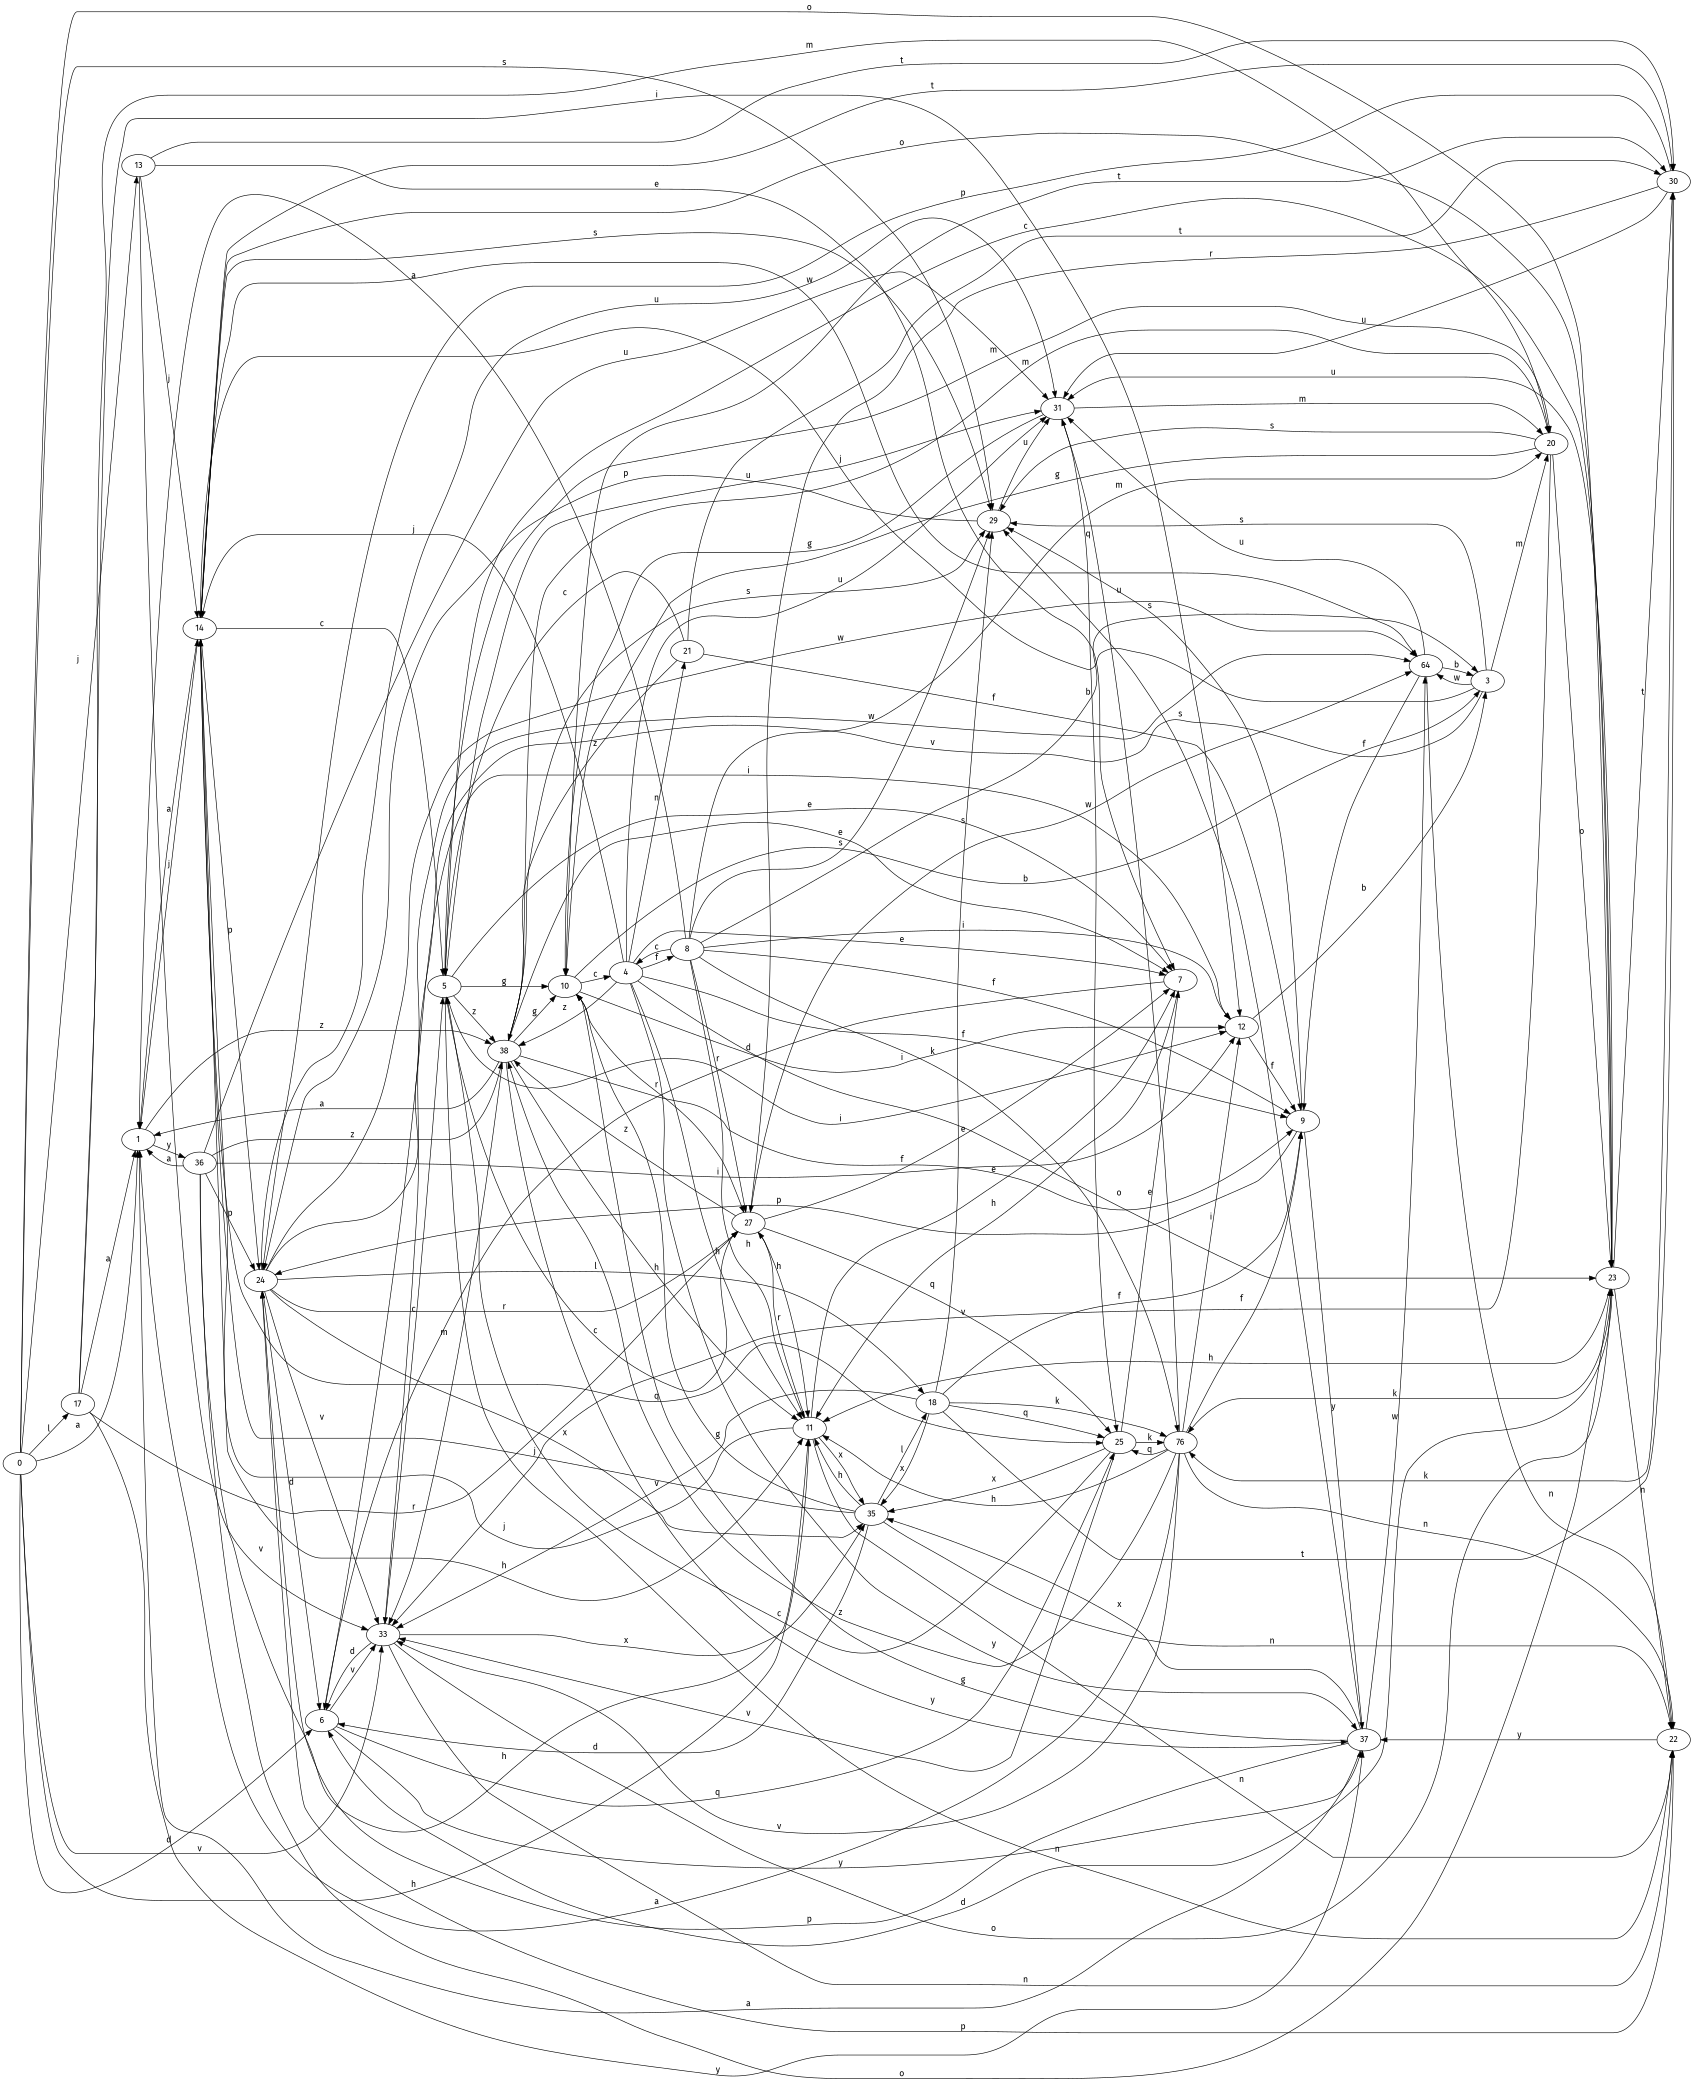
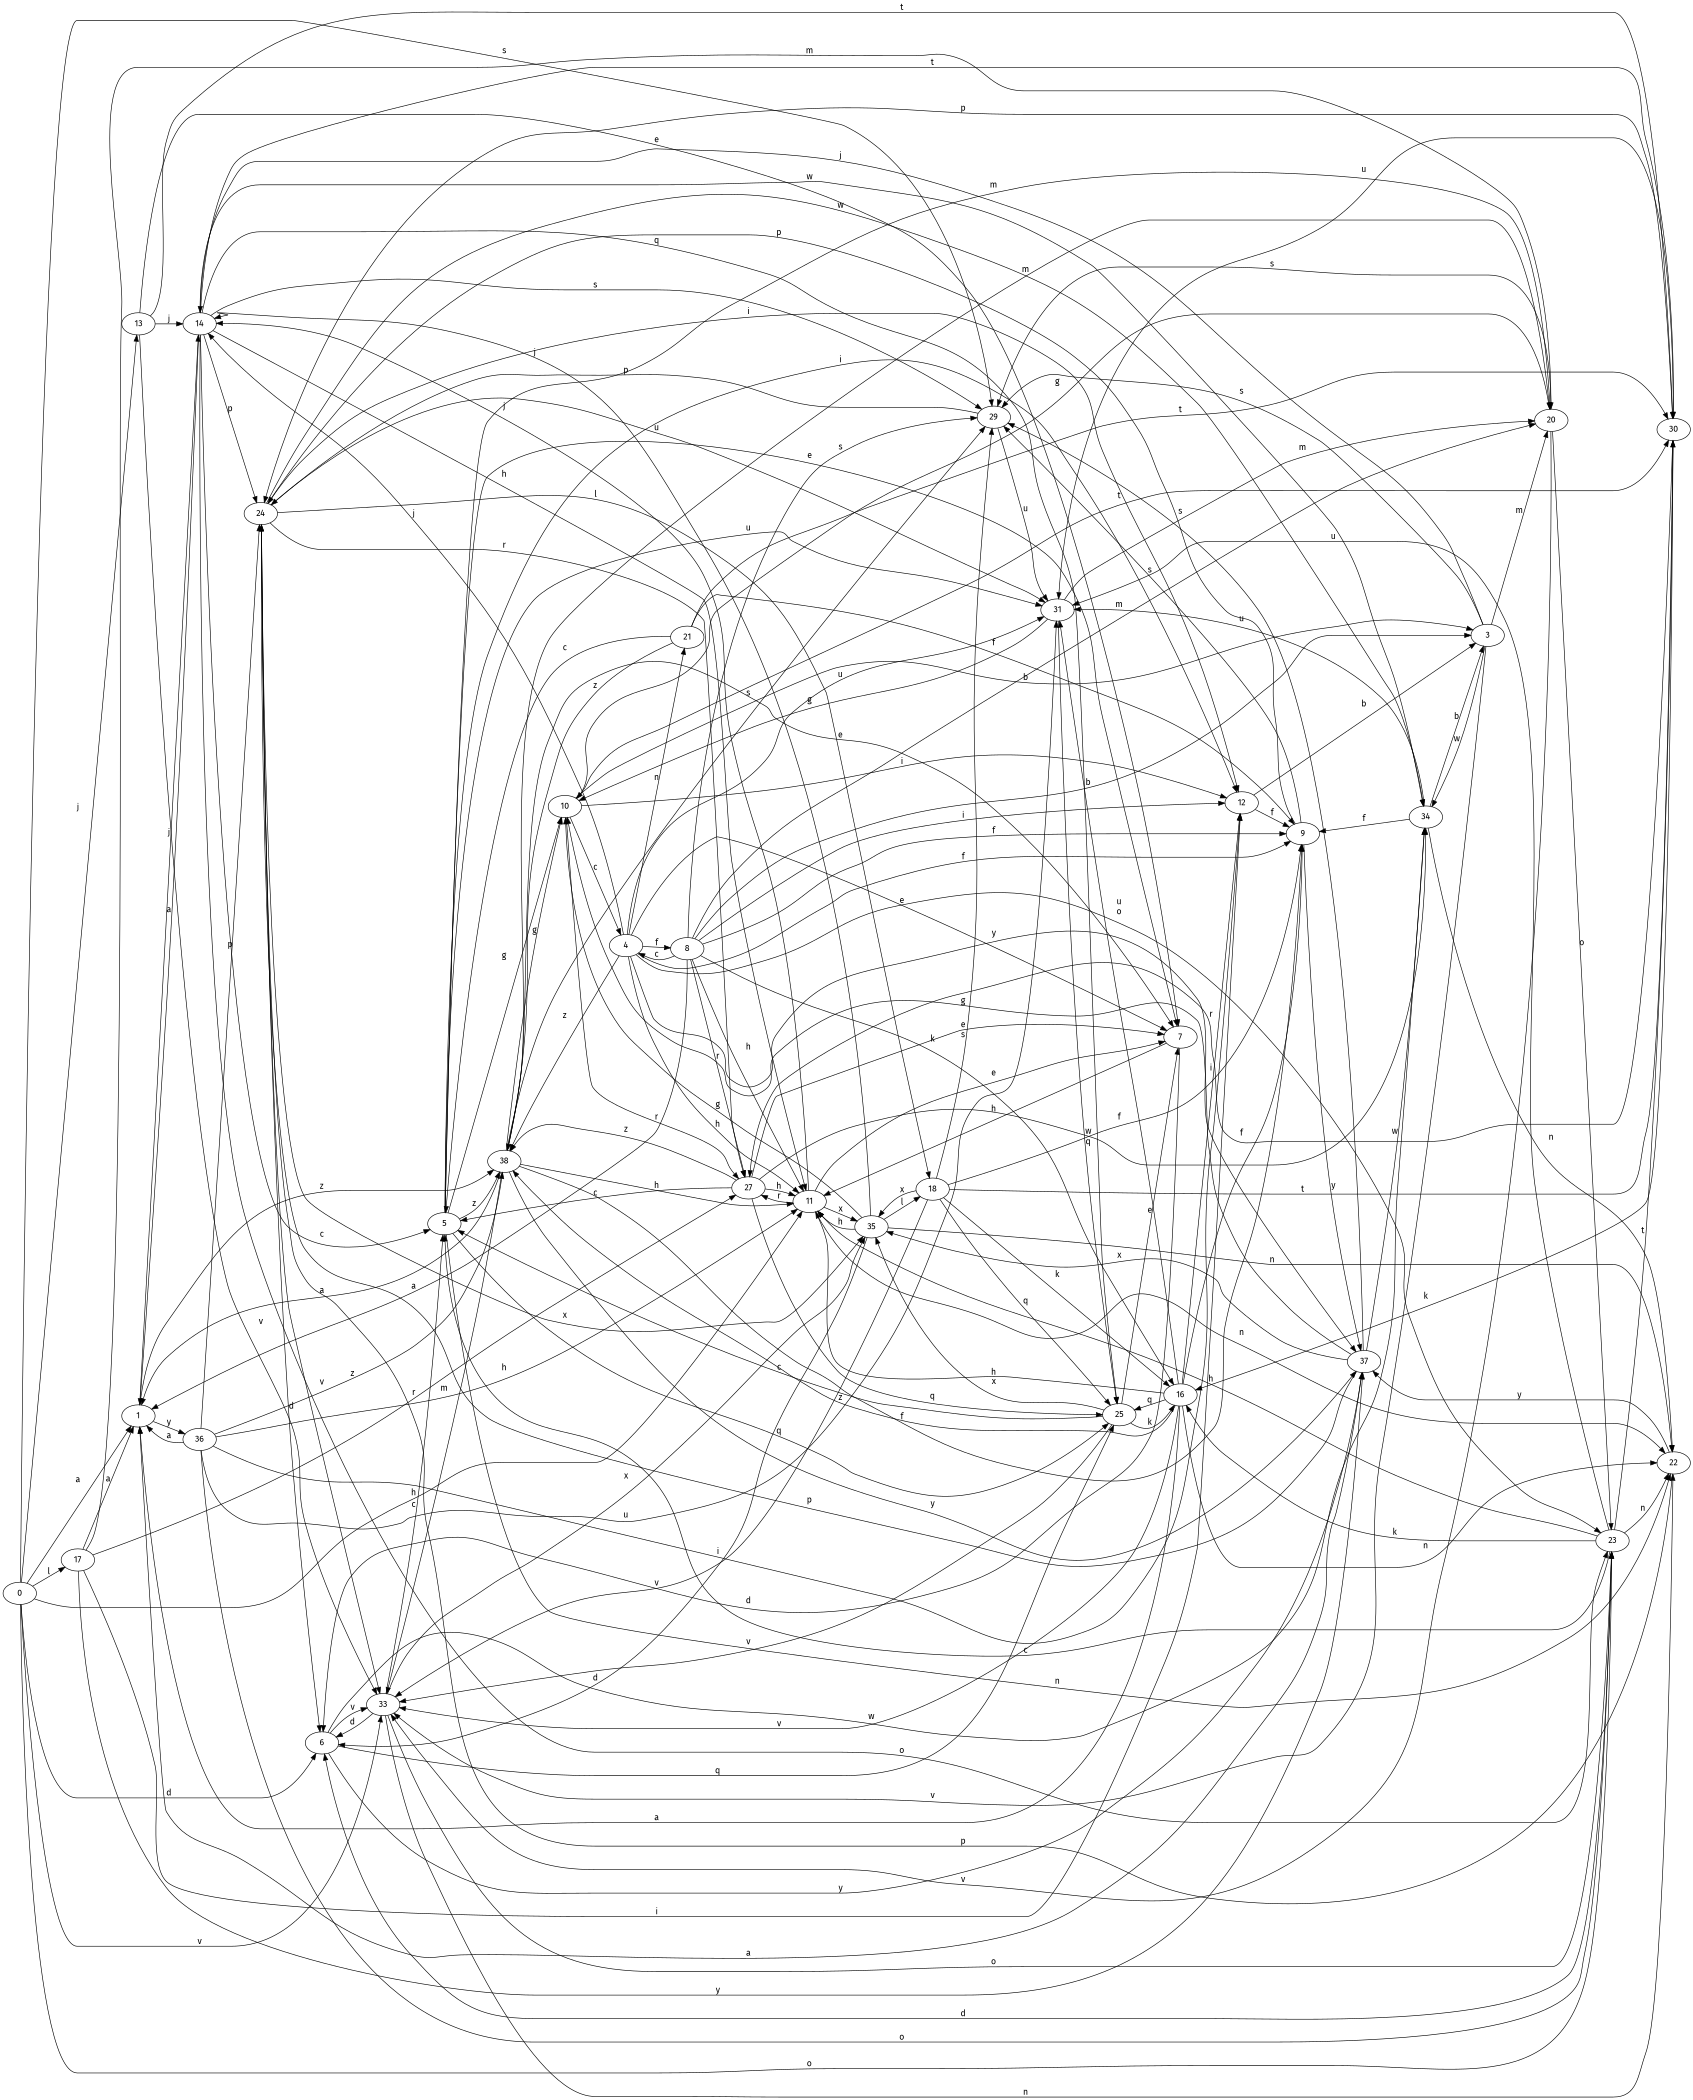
(1426, 666) -> (1426, 817)
none -> (762, 1430)
(1180, 1443) -> (1180, 1395)
